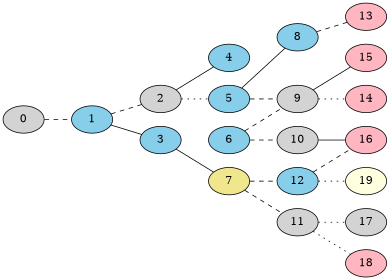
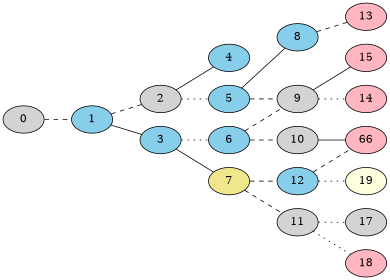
none -> (195, 140)
(366, 140) -> (366, 140)
